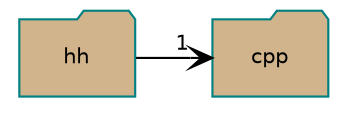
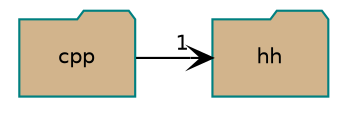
(163, 58) -> (163, 58)
